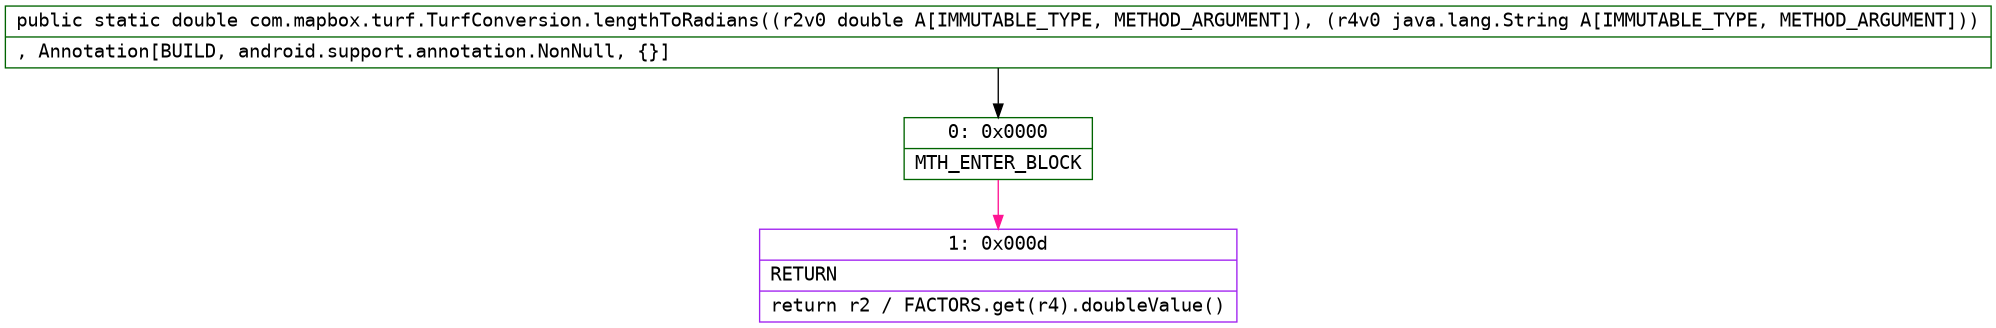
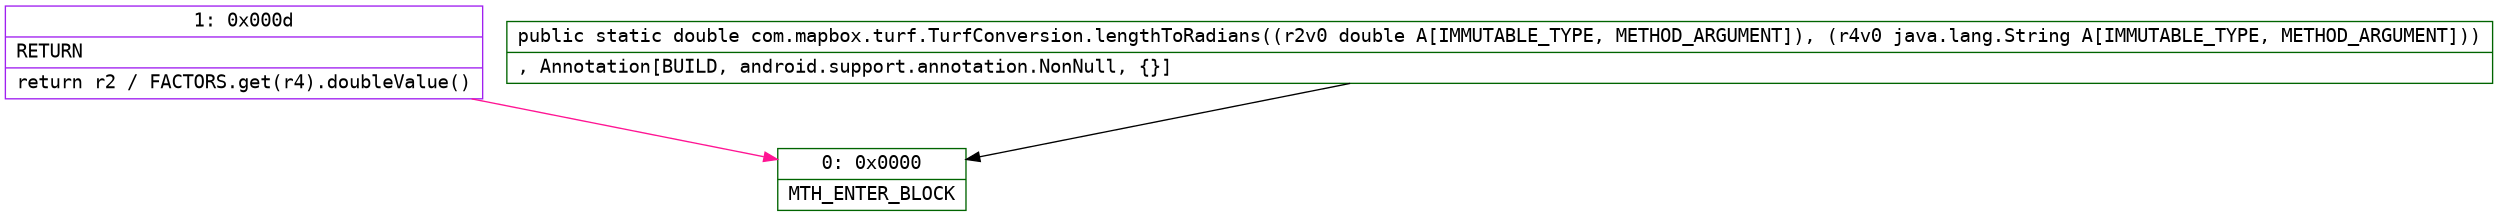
(998, 198) -> (618, 128)
